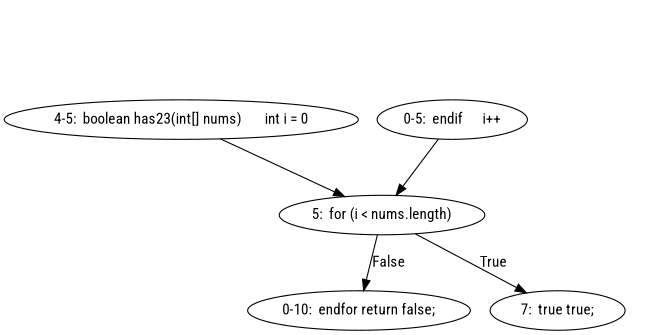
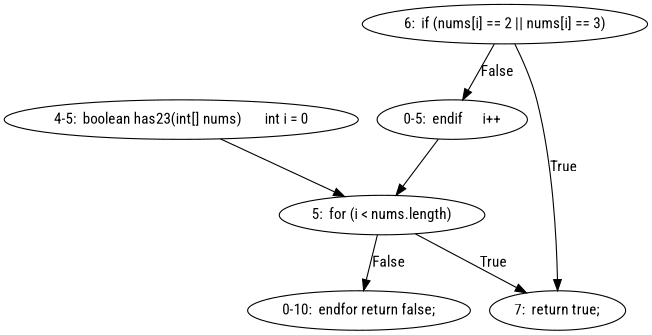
none -> (505, 24)
(558, 311) -> (558, 311)
